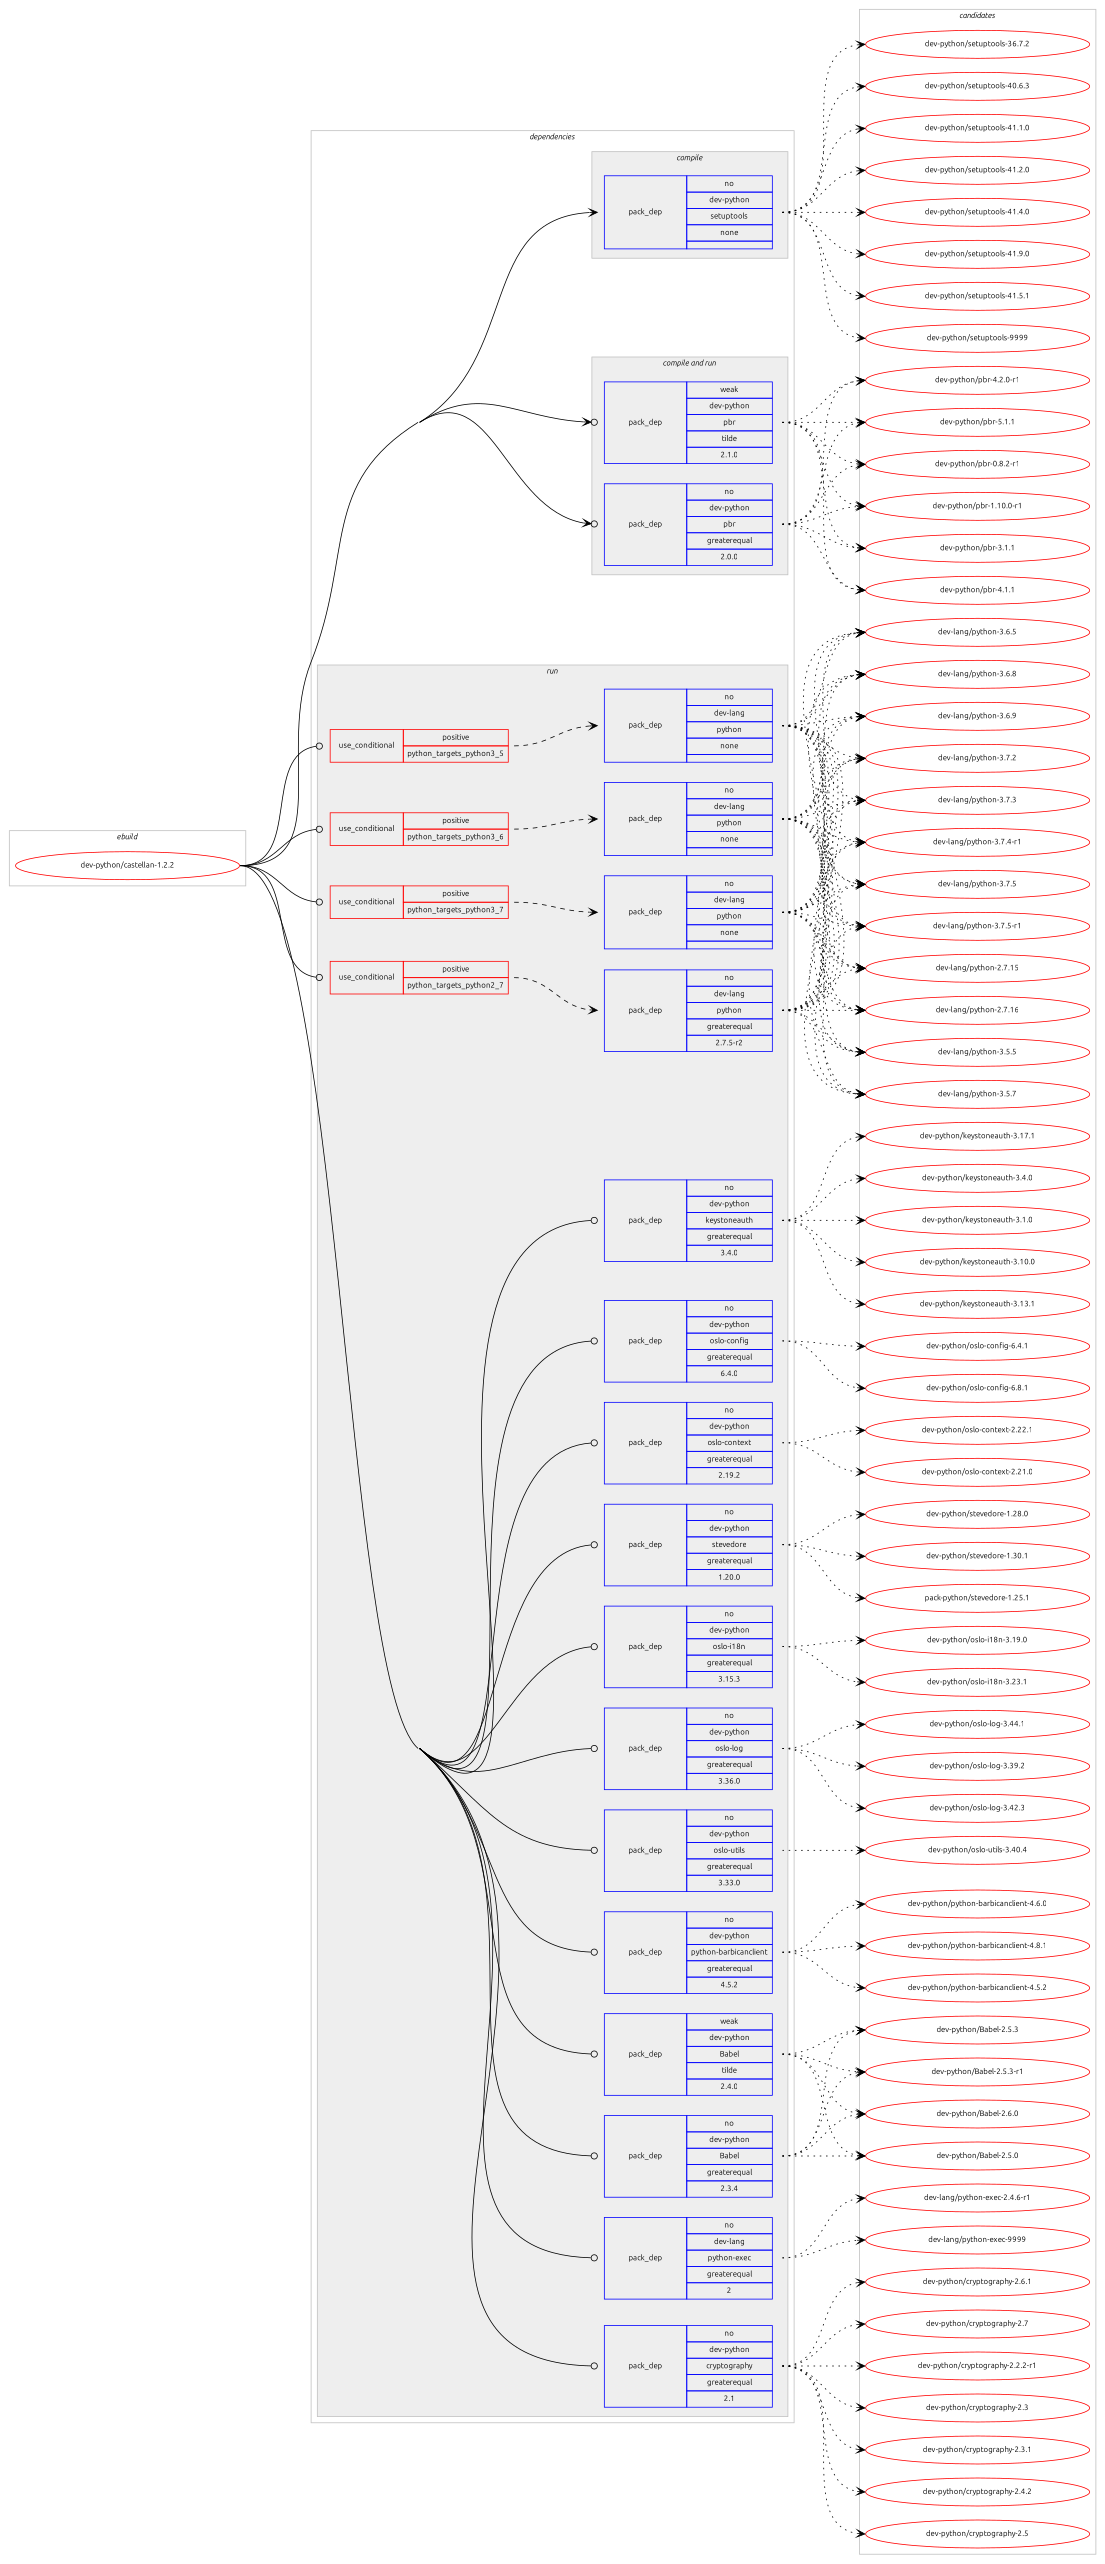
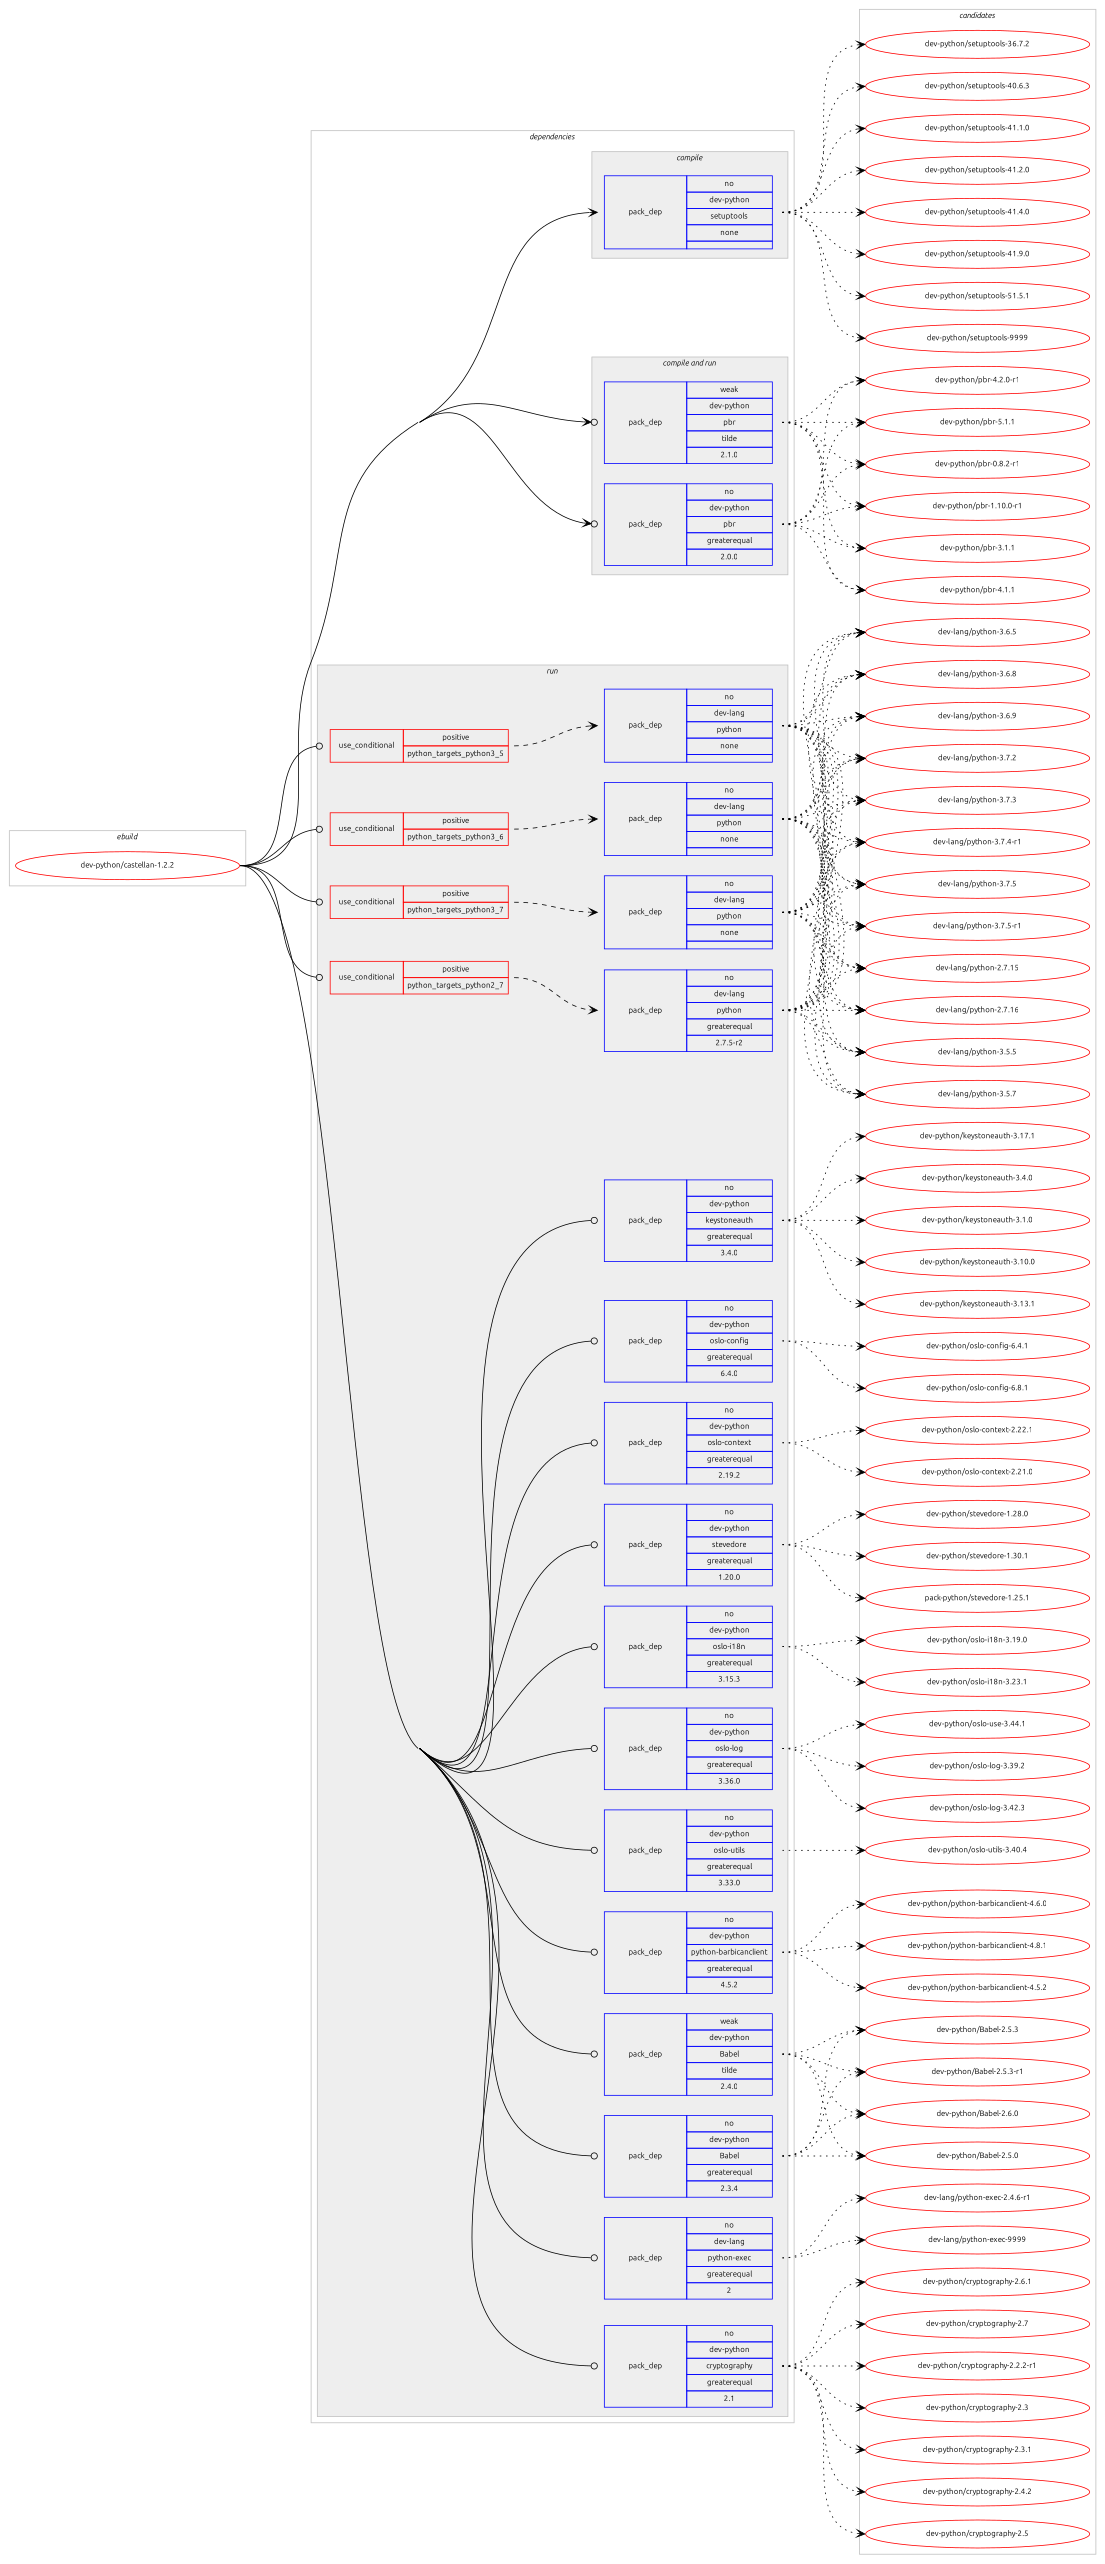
(978, 296) -> (978, 296)
(978, 1724) -> (978, 1724)
